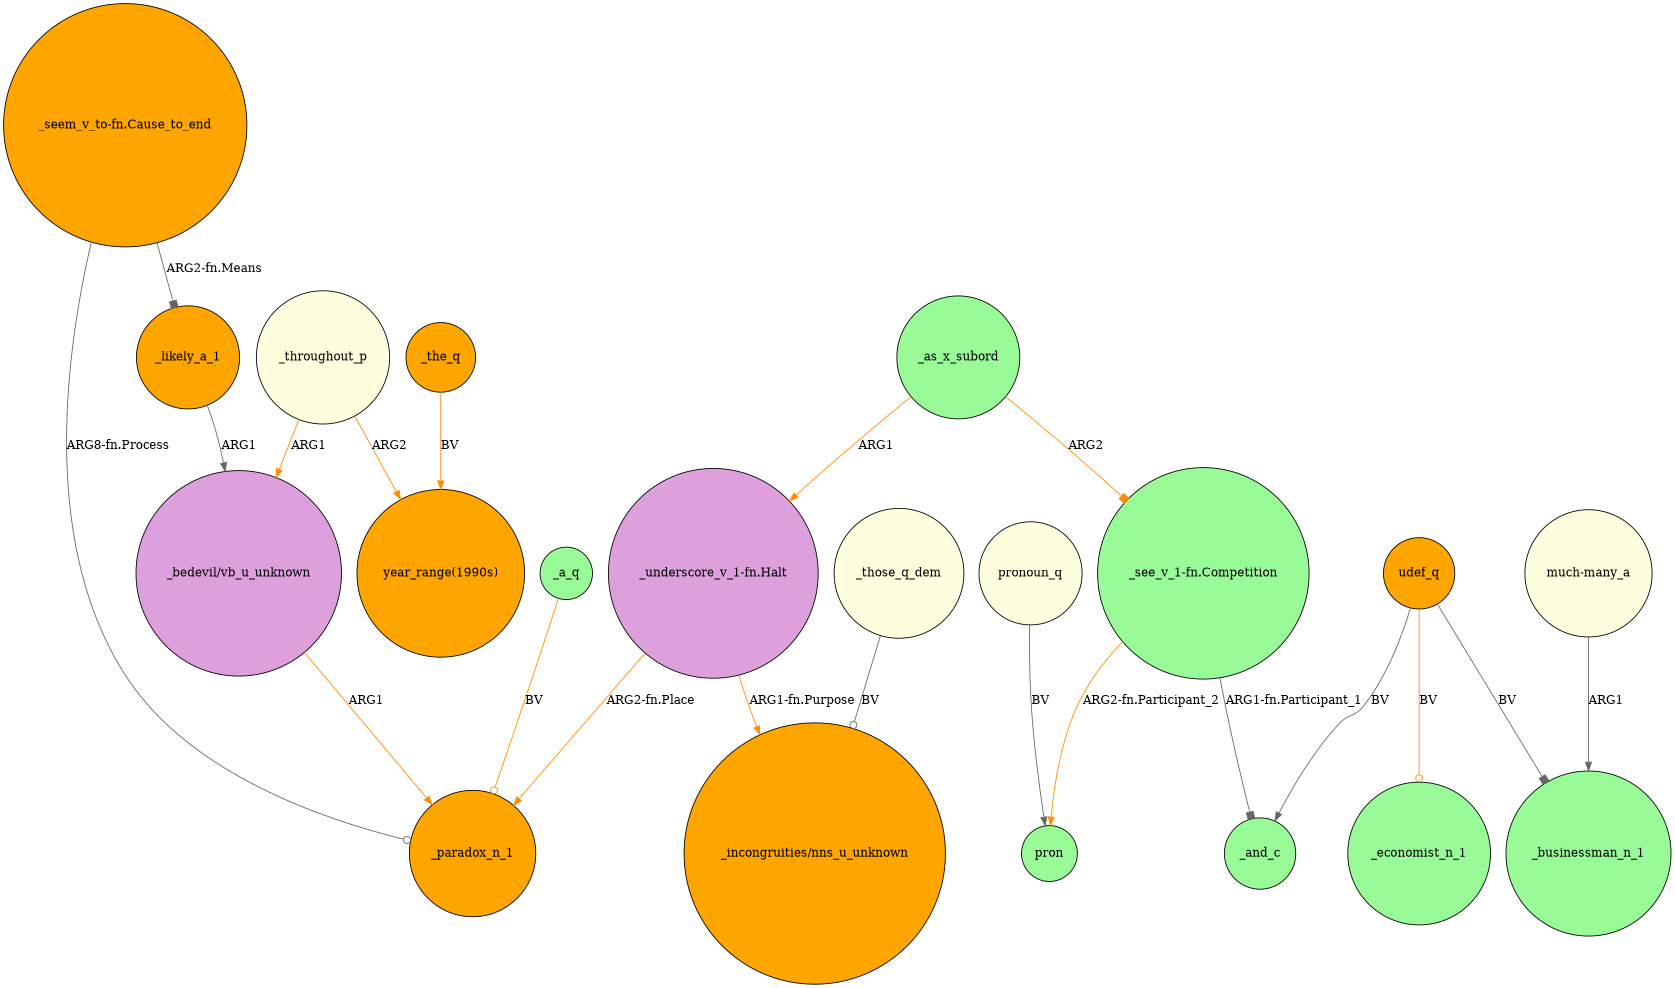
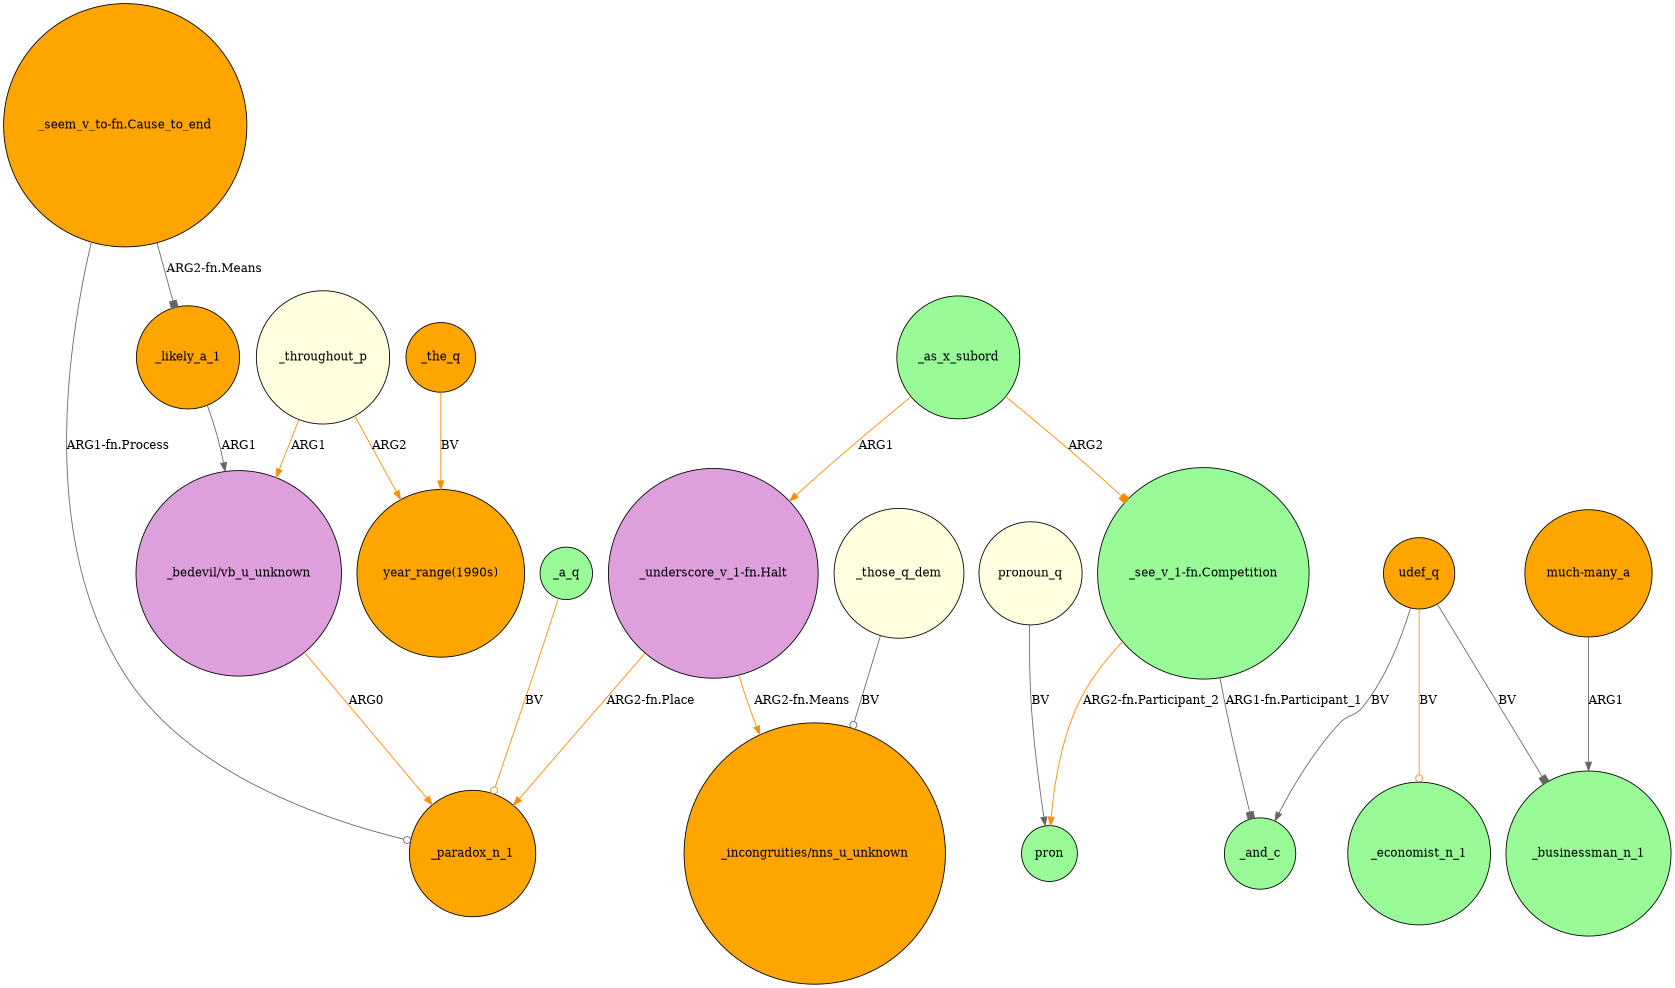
(118, 446) -> (118, 446)
(1589, 573) -> (1589, 573)
(366, 701) -> (366, 701)
(802, 701) -> (802, 701)
